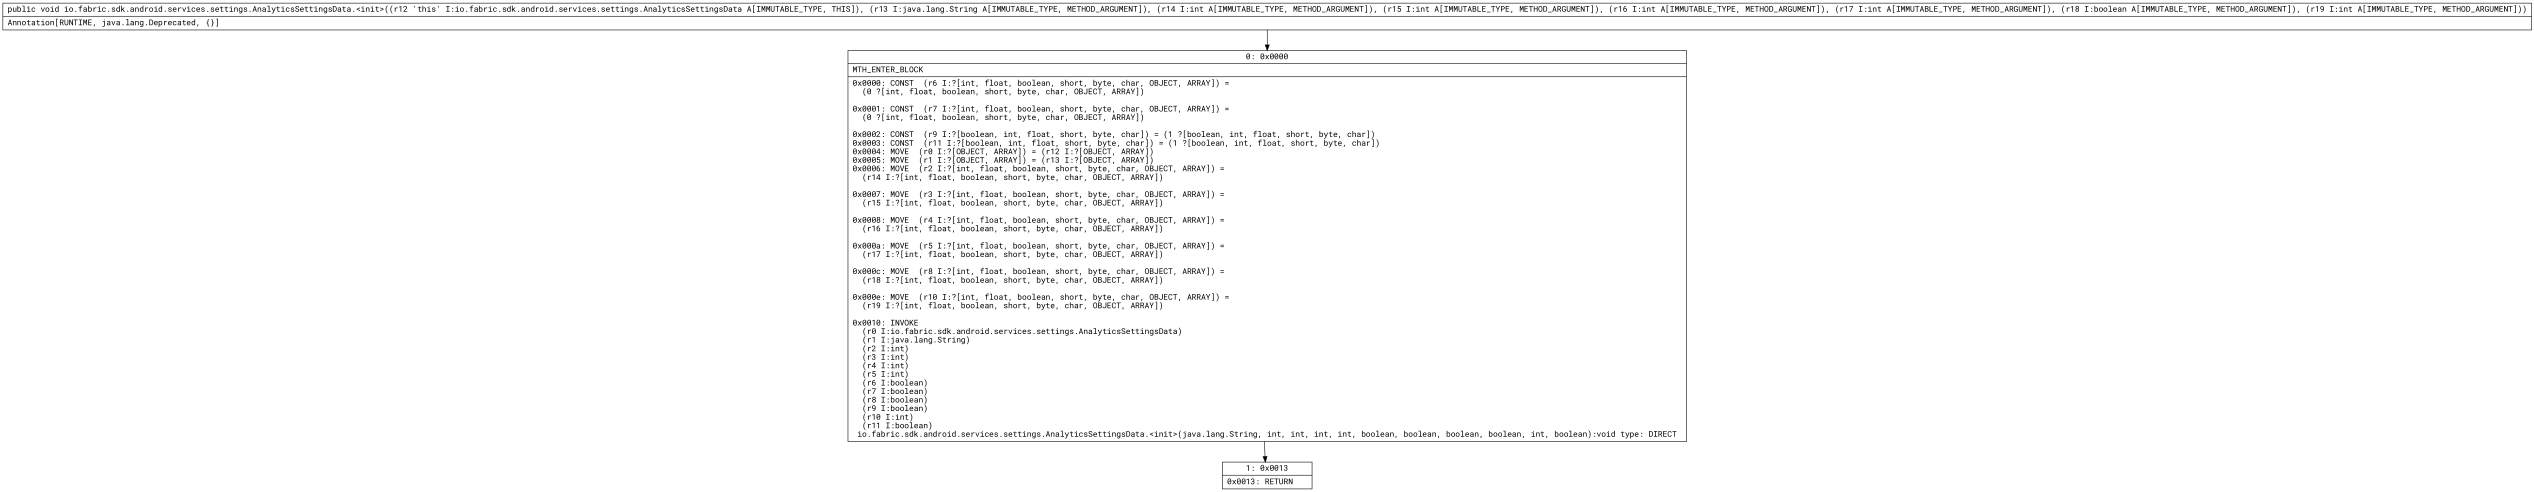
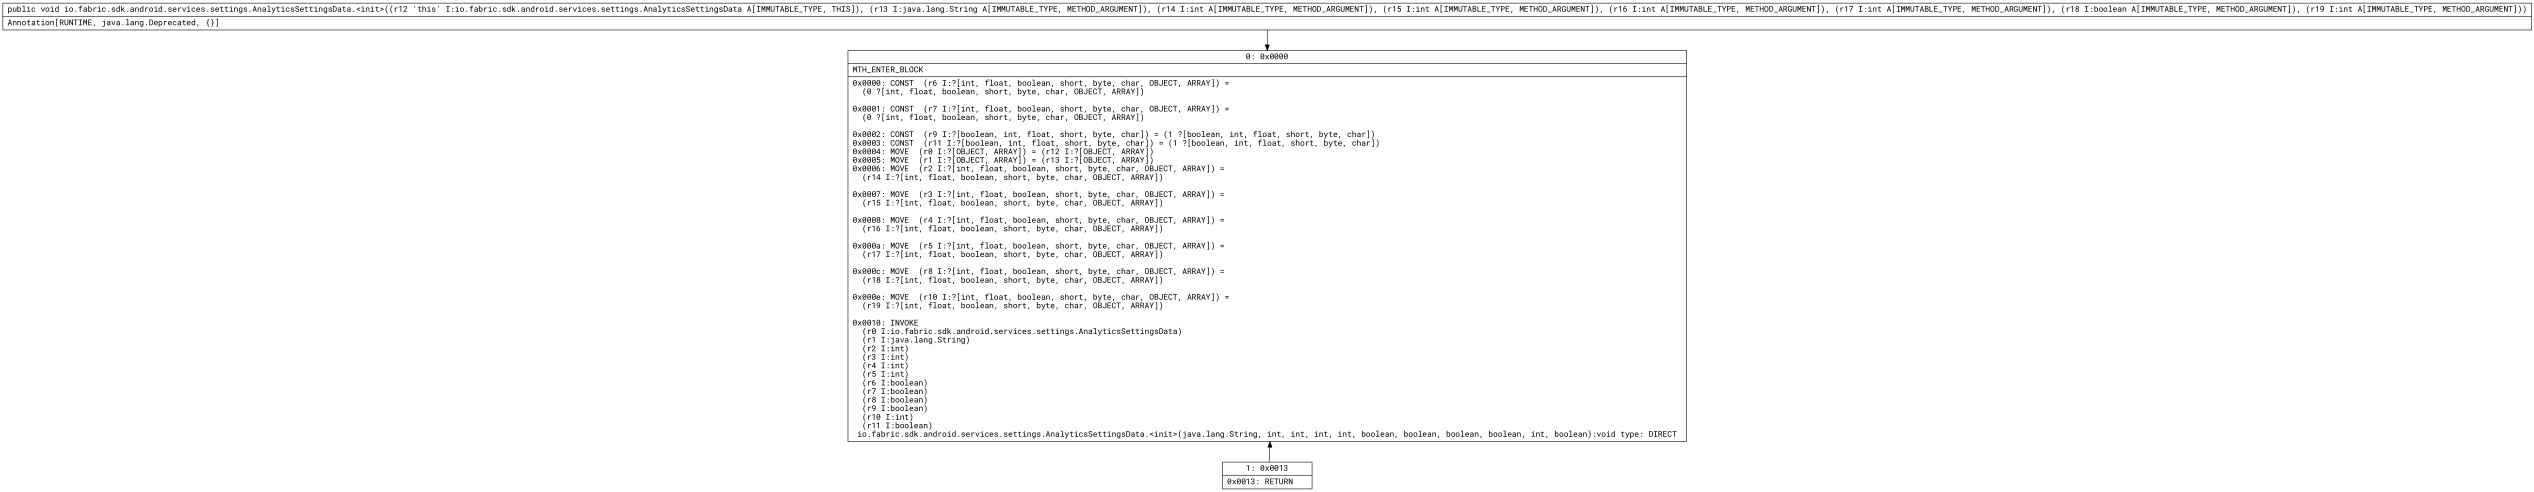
(1265, 449) -> (1270, 455)
